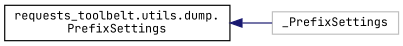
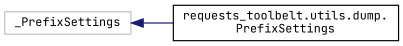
(257, 23) -> (158, 23)
